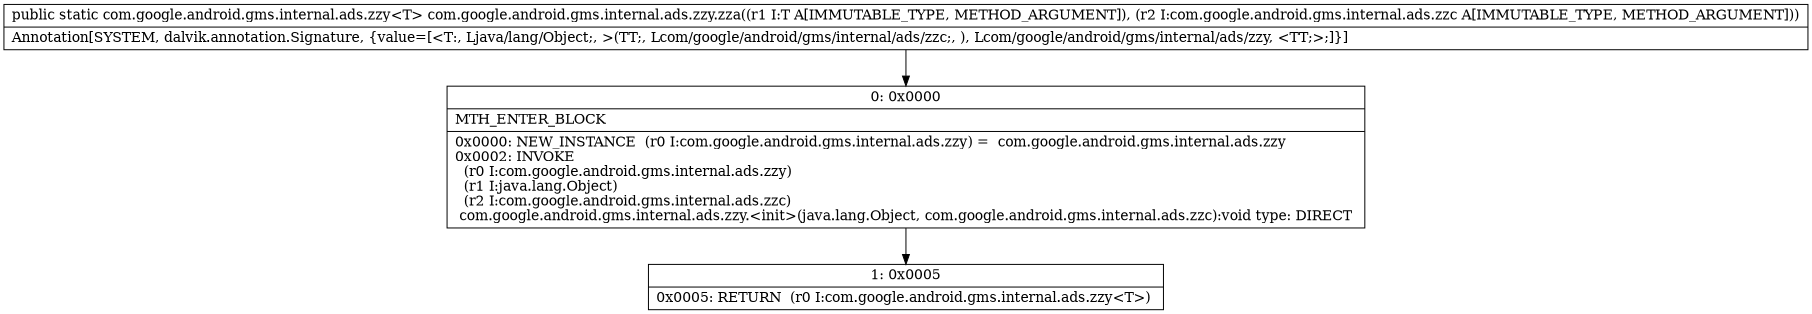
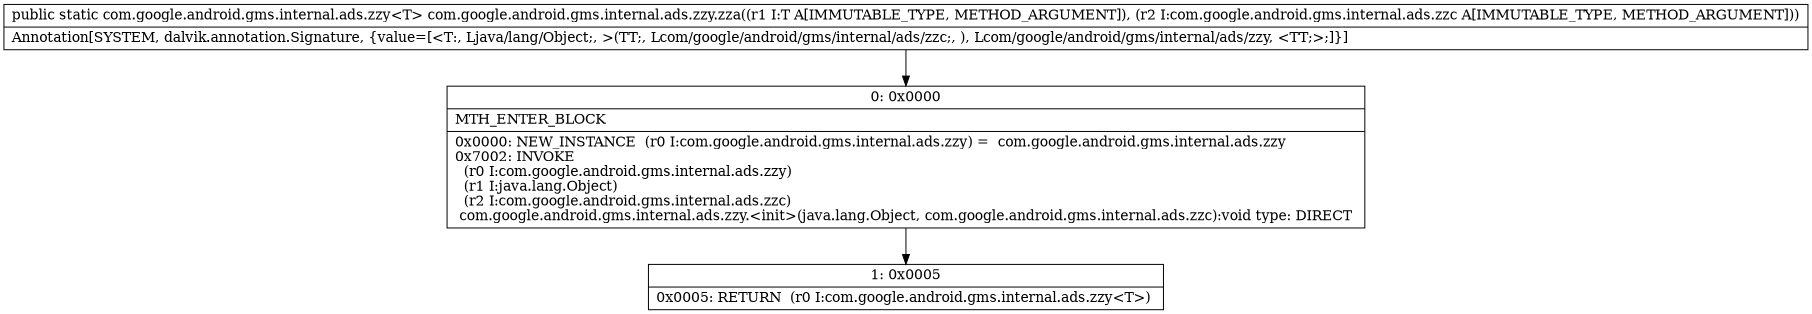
(519, 157) -> (519, 157)
